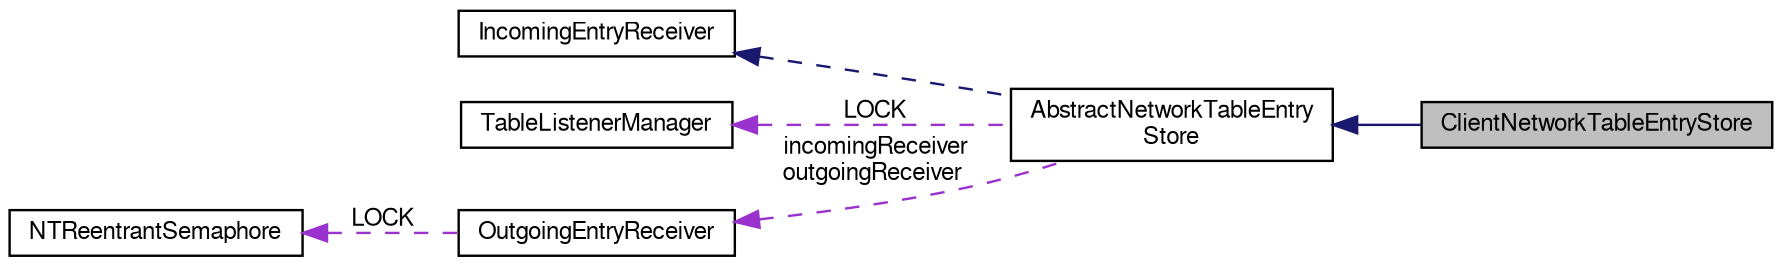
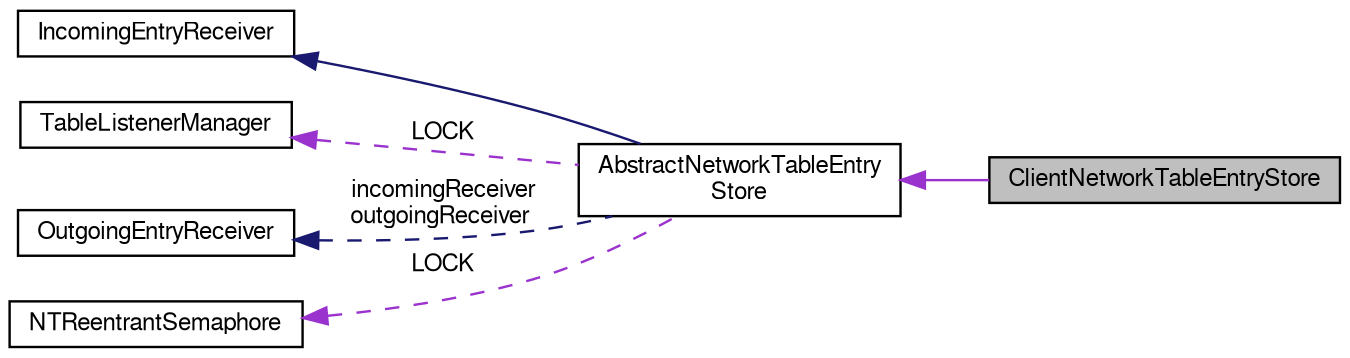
(885, 76) -> (481, 96)
(1390, 125) -> (957, 180)
(913, 198) -> (466, 237)
(393, 233) -> (508, 286)
